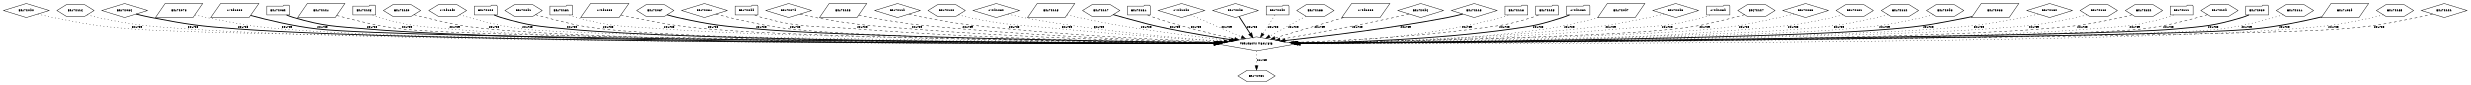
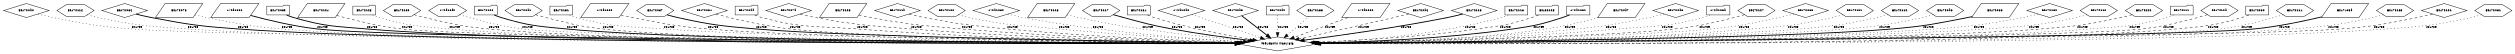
(1547, 11) -> (1547, 11)
(1774, 39) -> (1786, 42)
(1257, 58) -> (2192, 37)
